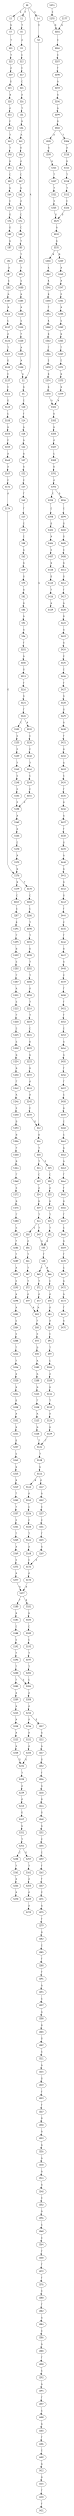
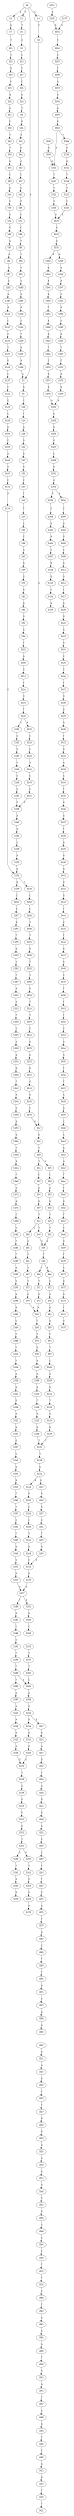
(53, 134) -> (56, 147)
none -> (9, 254)
(28, 1639) -> none
(41, 2038) -> none
